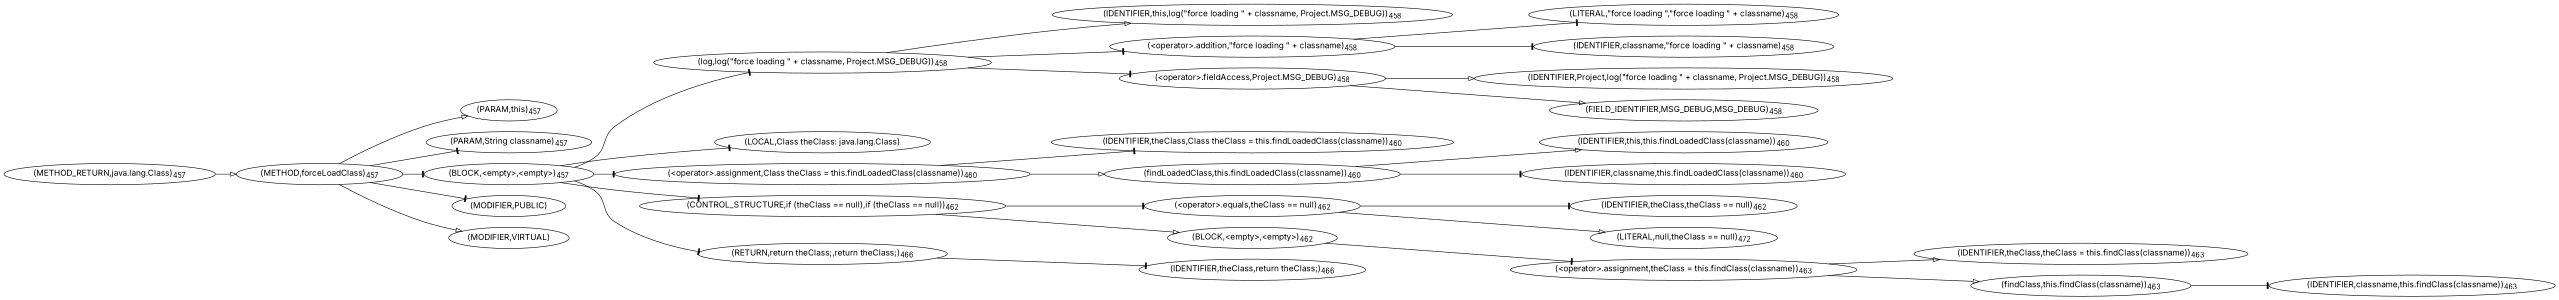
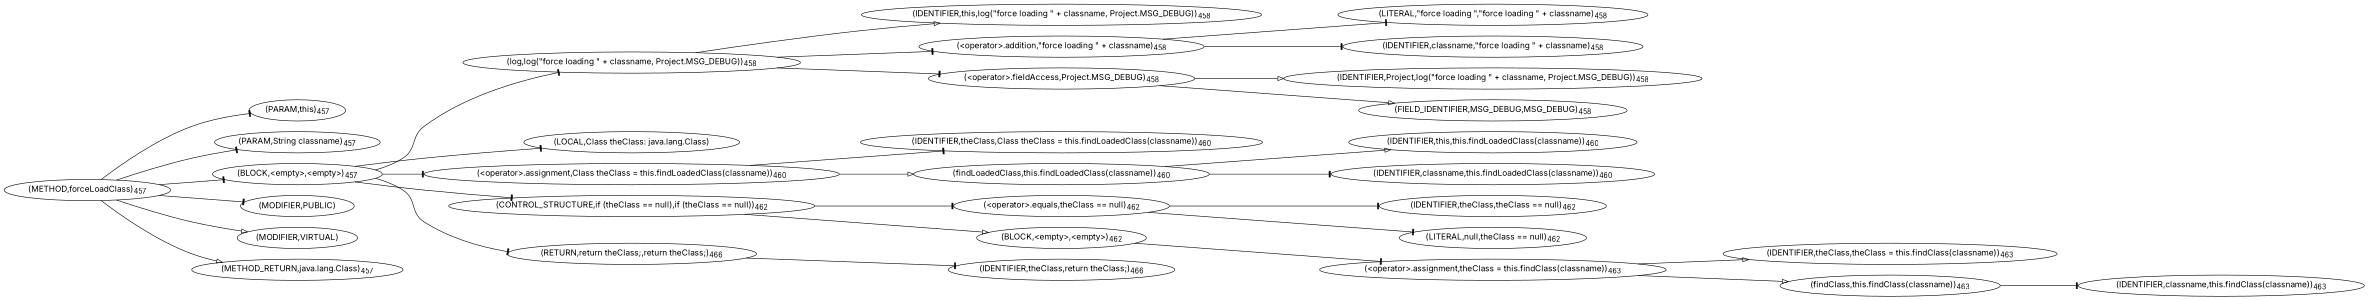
(399, 136) -> (170, 136)
(223, 174) -> (156, 237)
(1469, 222) -> (1280, 222)
(1745, 237) -> (1554, 237)
